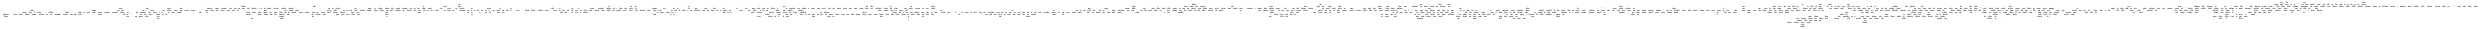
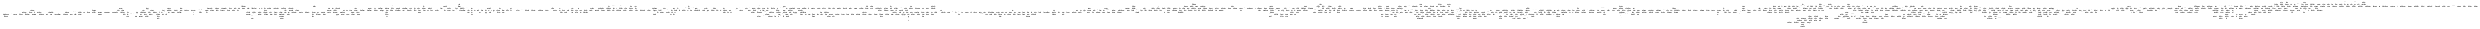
none -> (2068, 10)
